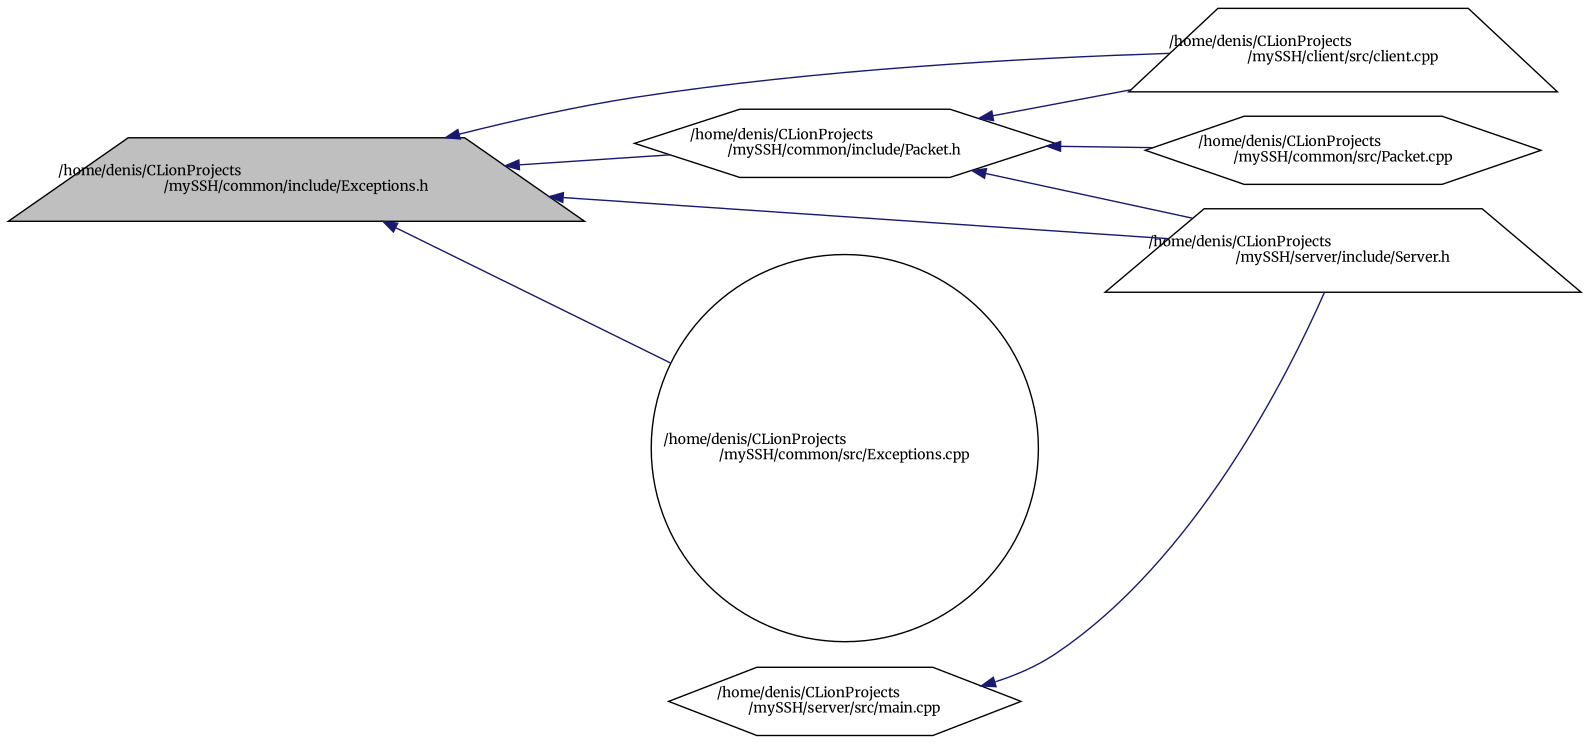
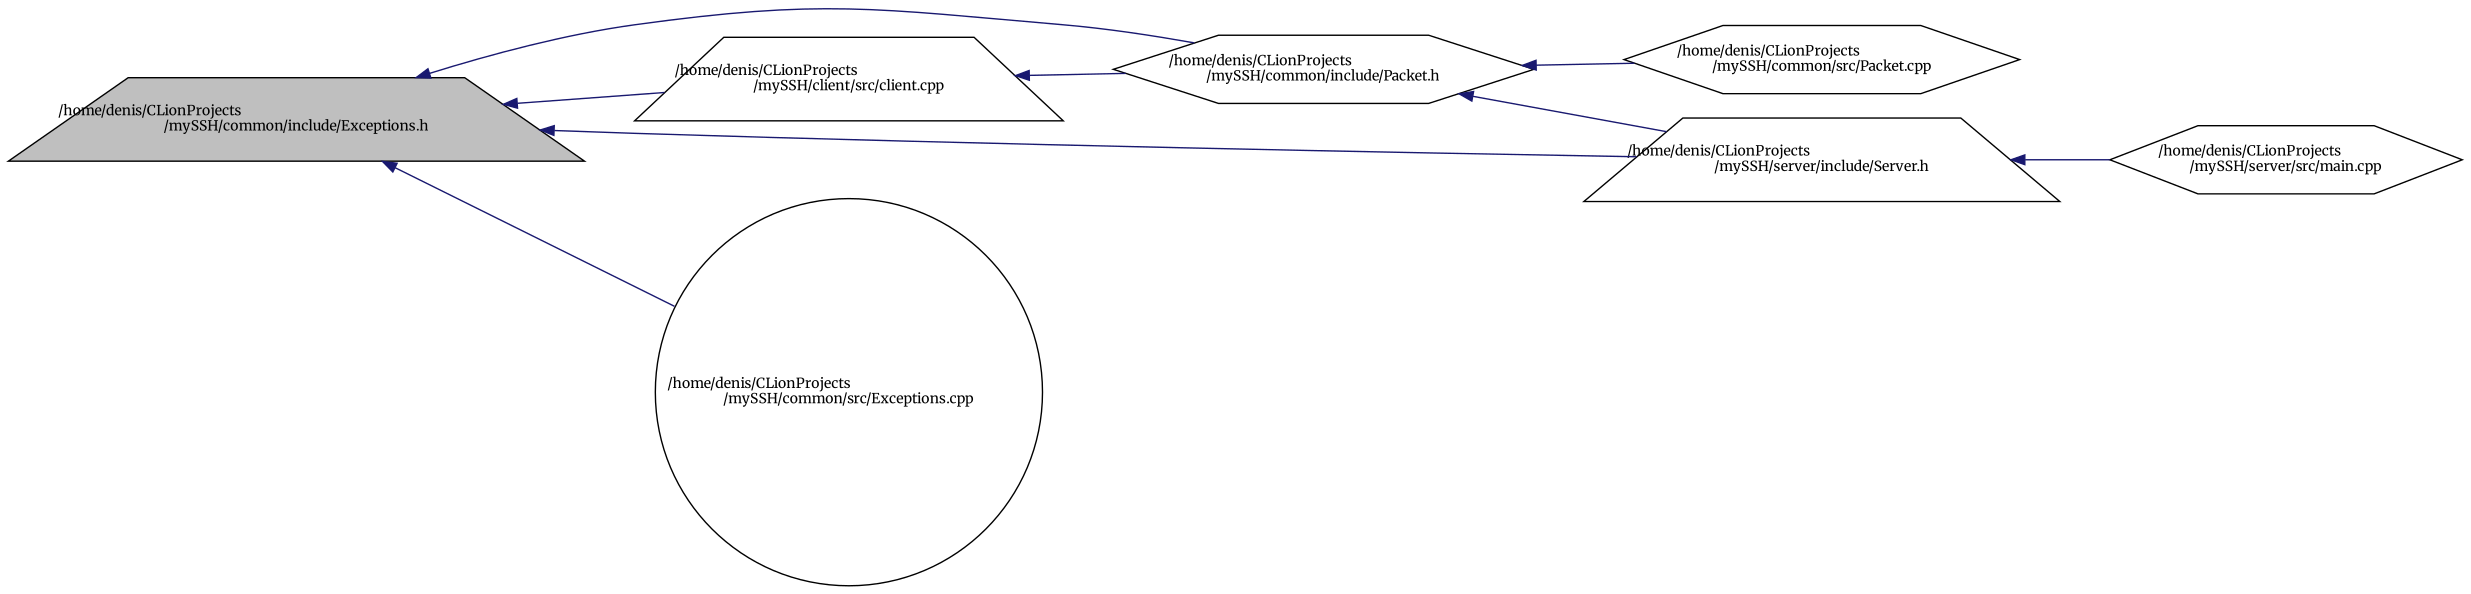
(1062, 103) -> (1078, 74)
(1194, 518) -> (2067, 160)
